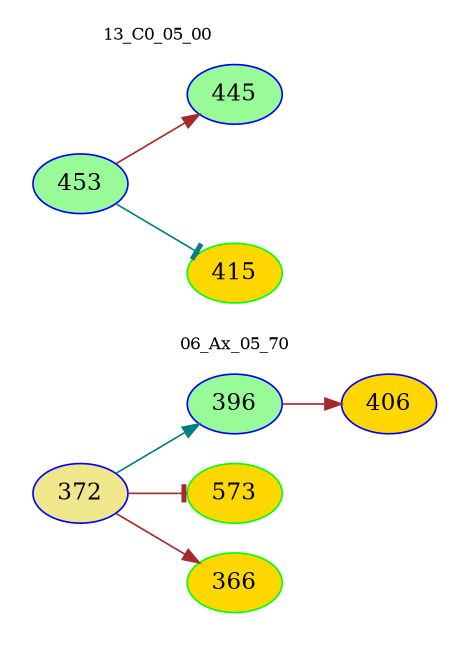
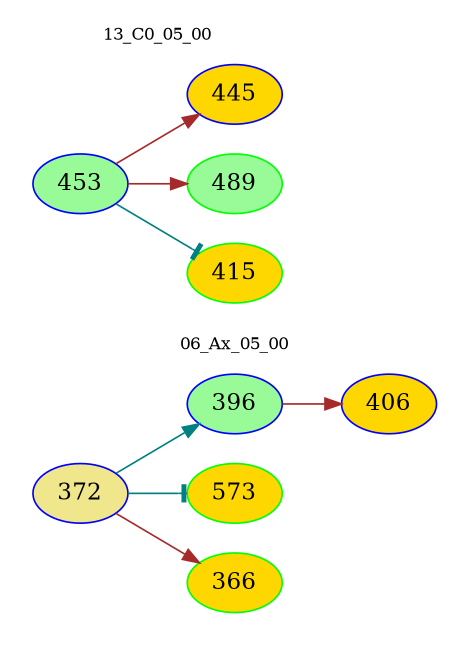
(235, 94) -> (235, 94)
none -> (235, 184)
(235, 345) -> (235, 345)
(153, 493) -> (153, 493)
